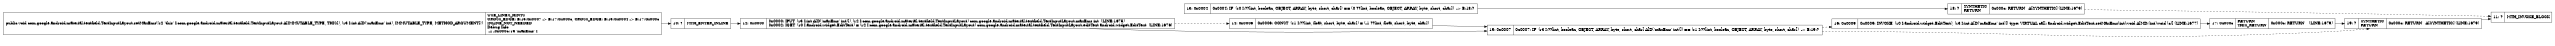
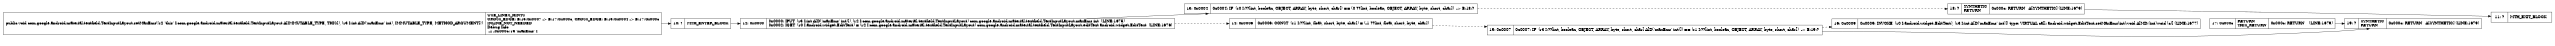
(1711, 9) -> (1711, 9)
(2286, 13) -> (2286, 13)
(2528, 17) -> (2528, 17)
(2485, 19) -> none
(708, 23) -> (708, 23)
(2204, 24) -> none
(1458, 26) -> (1458, 26)
(1287, 32) -> (1146, 16)
(2095, 36) -> (2095, 36)
